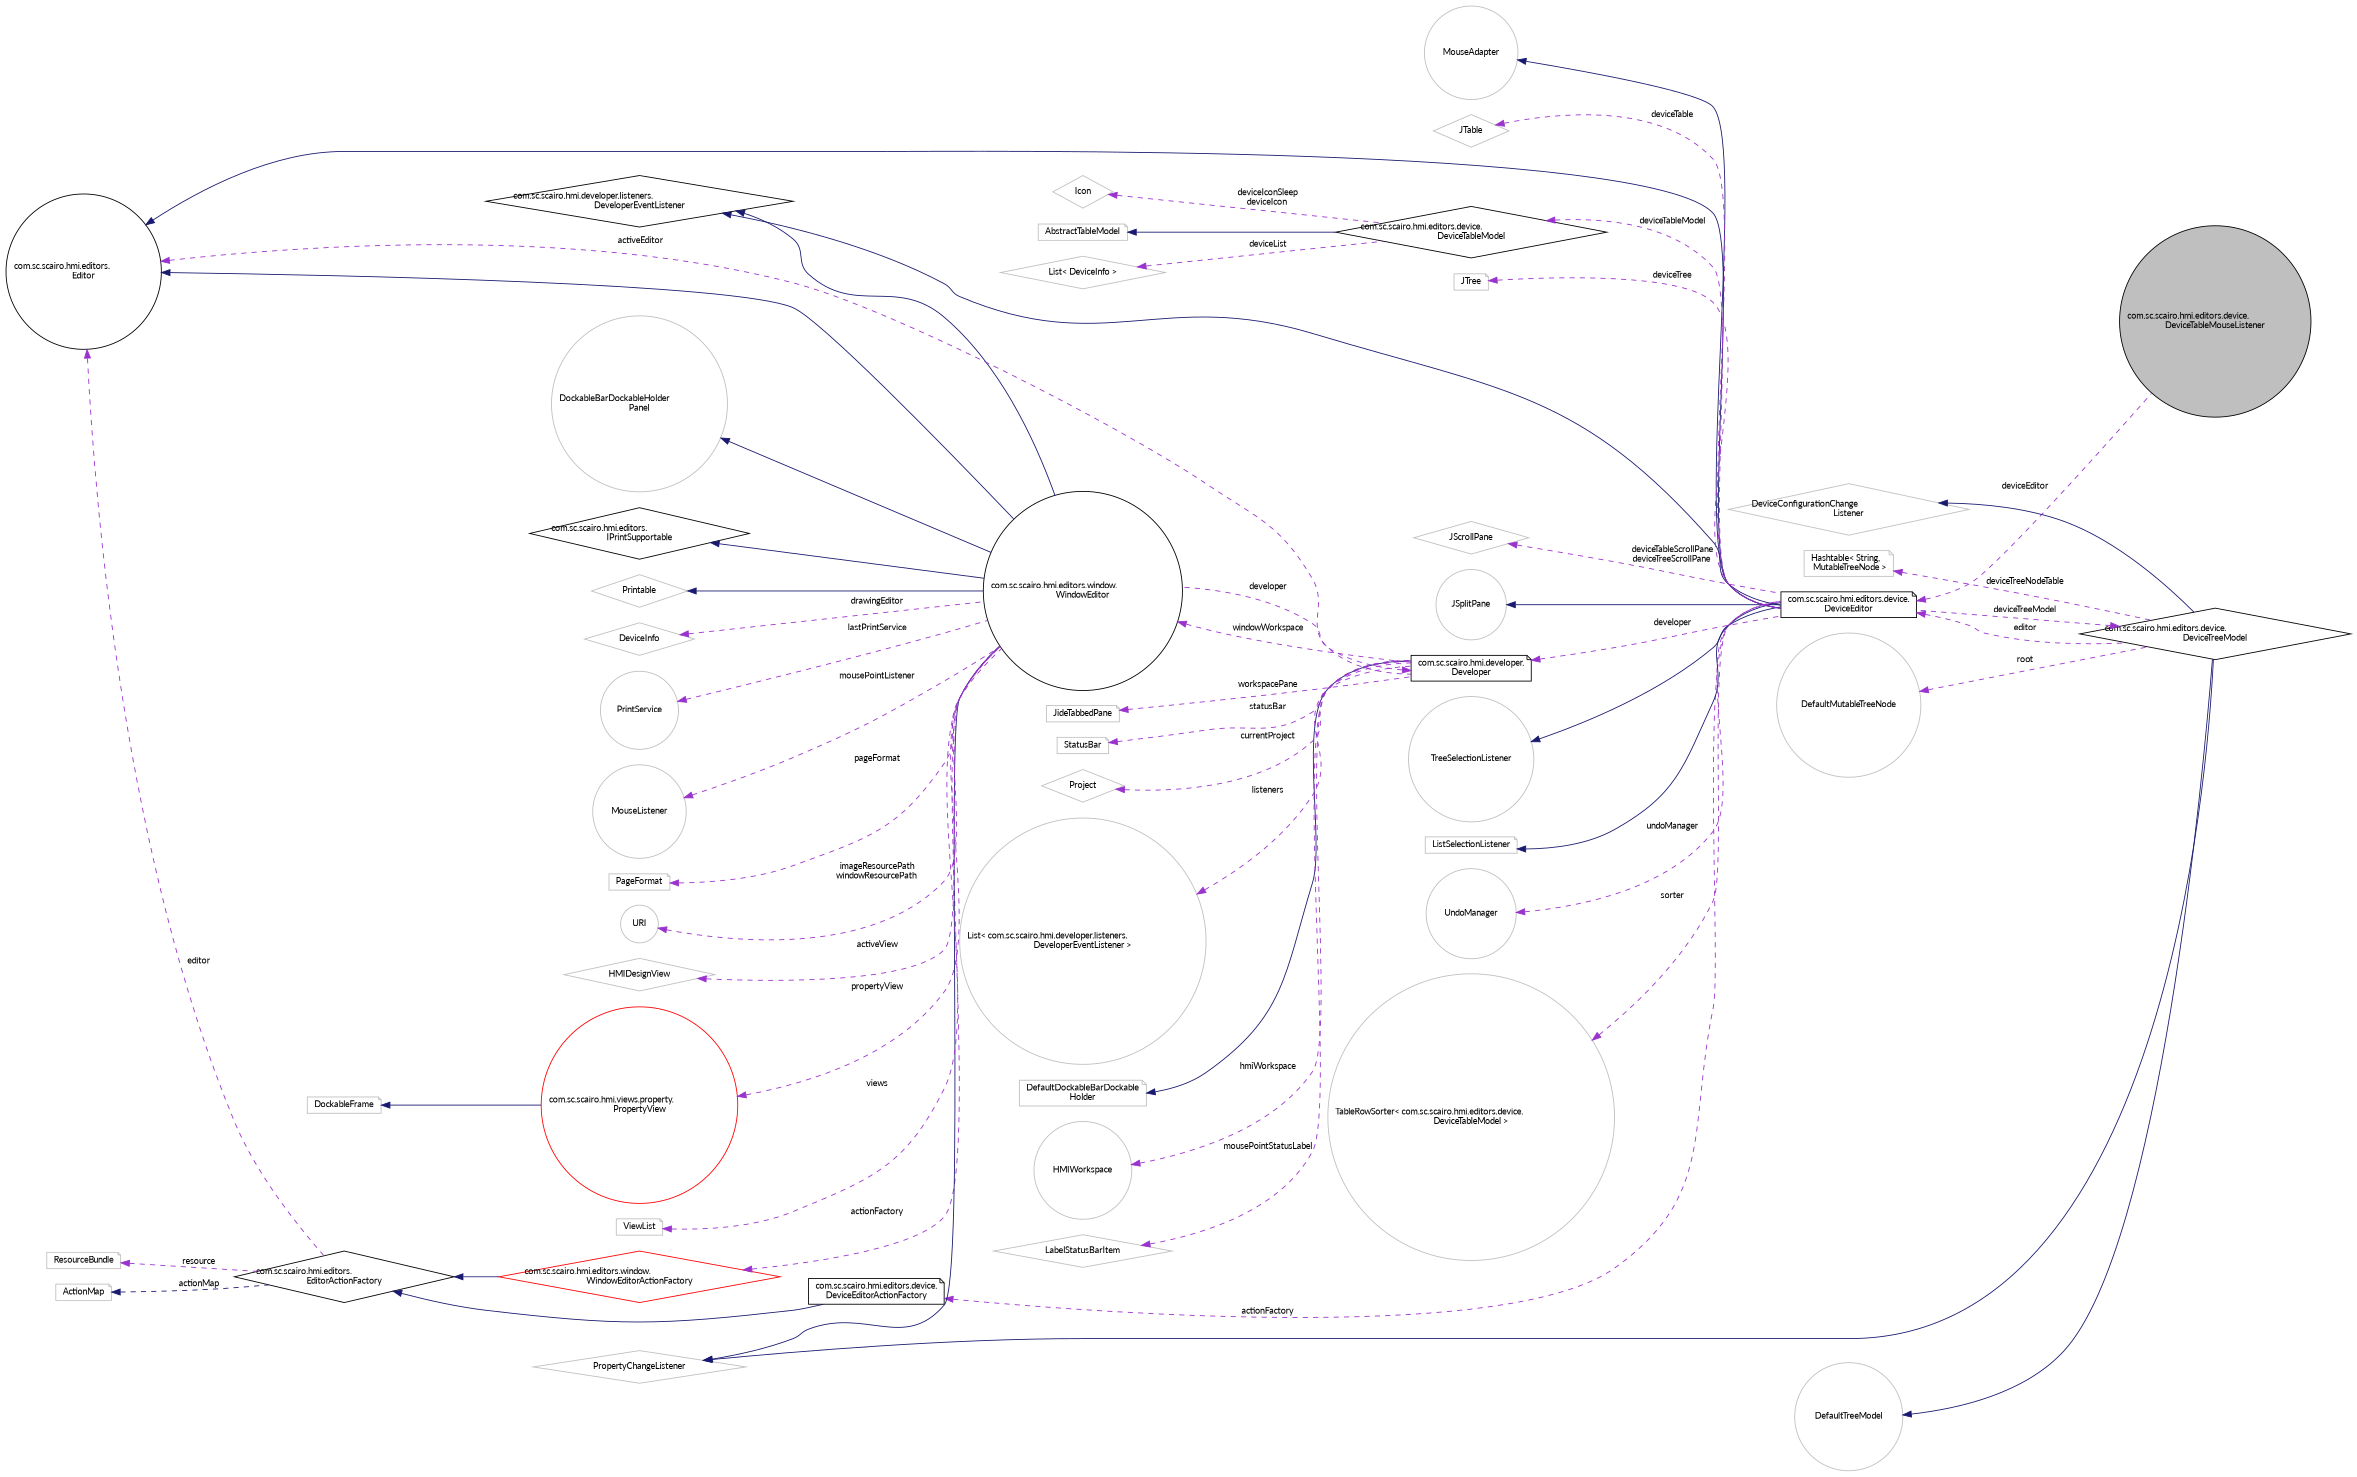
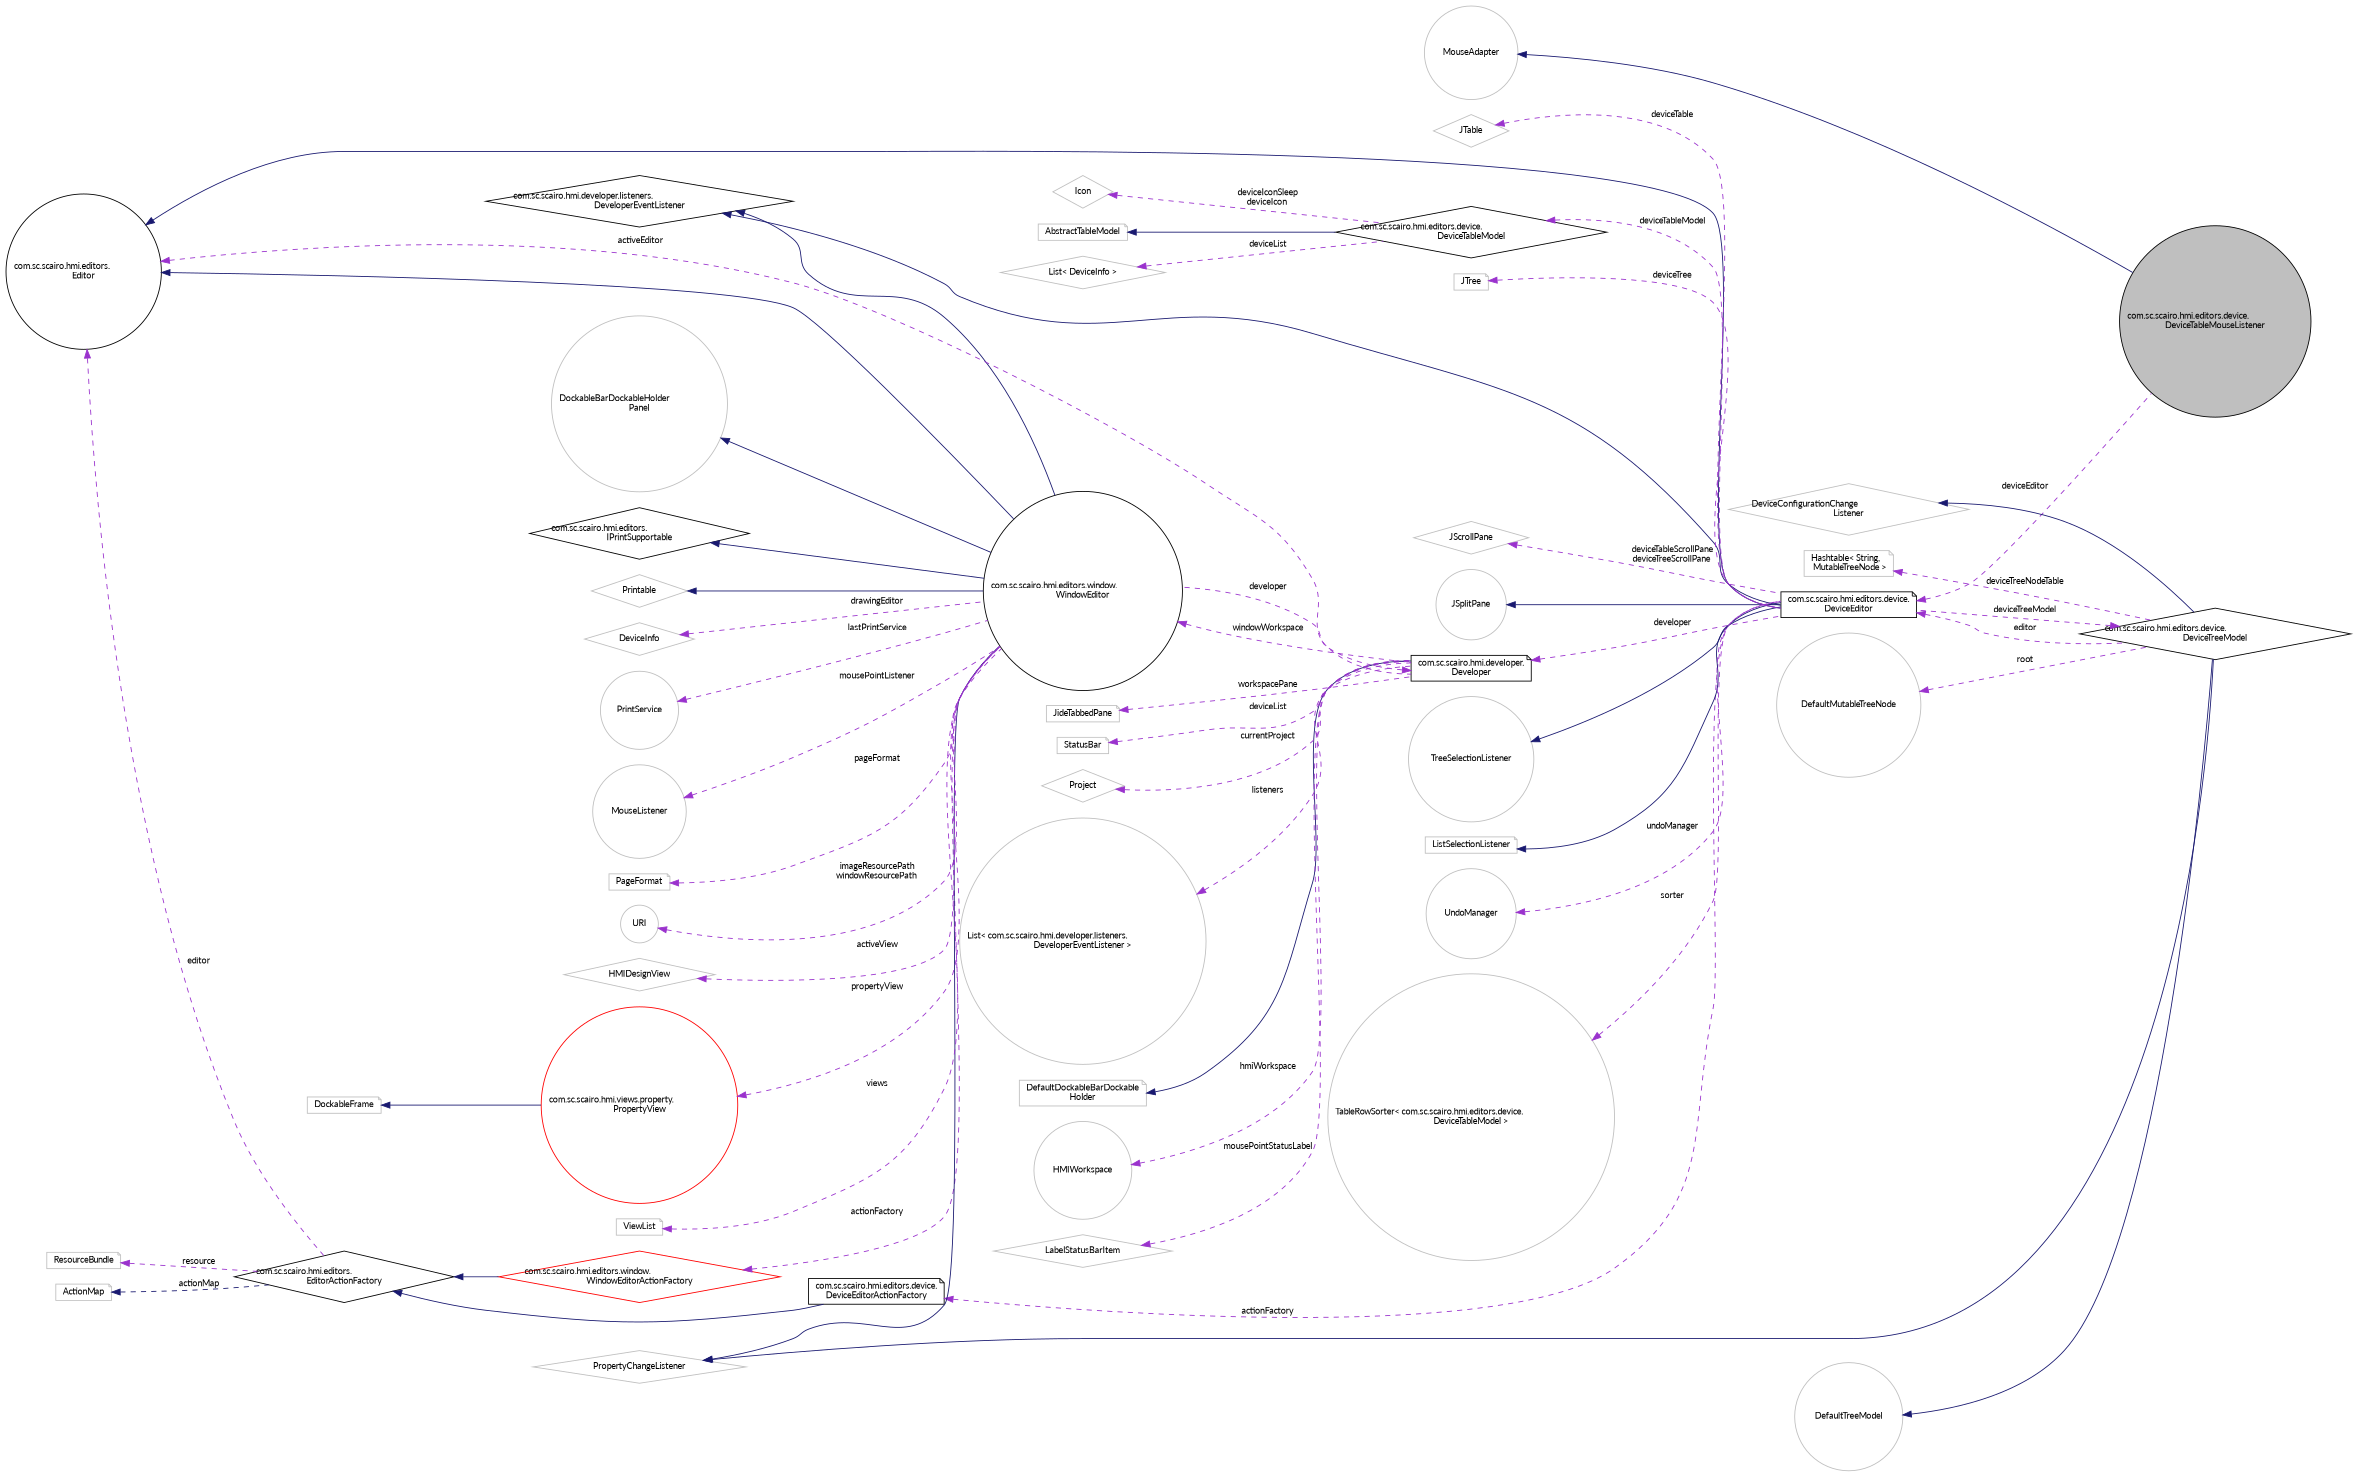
(1724, 169) -> (1841, 128)
(1267, 707) -> (1267, 707)
